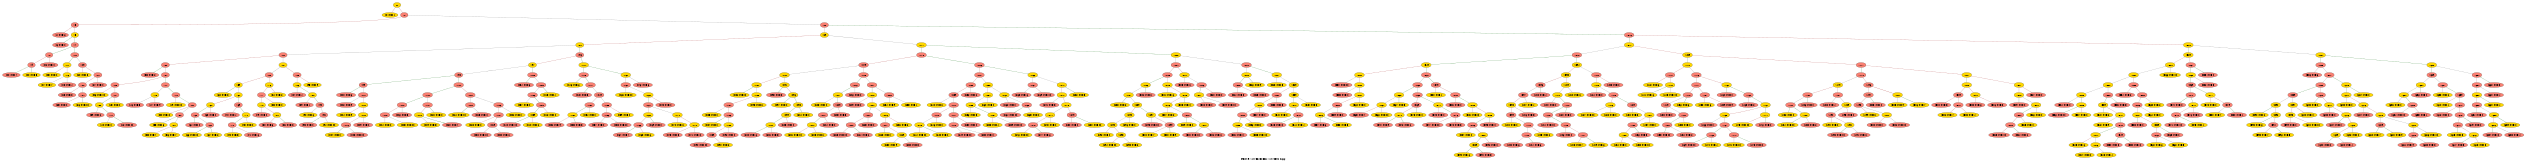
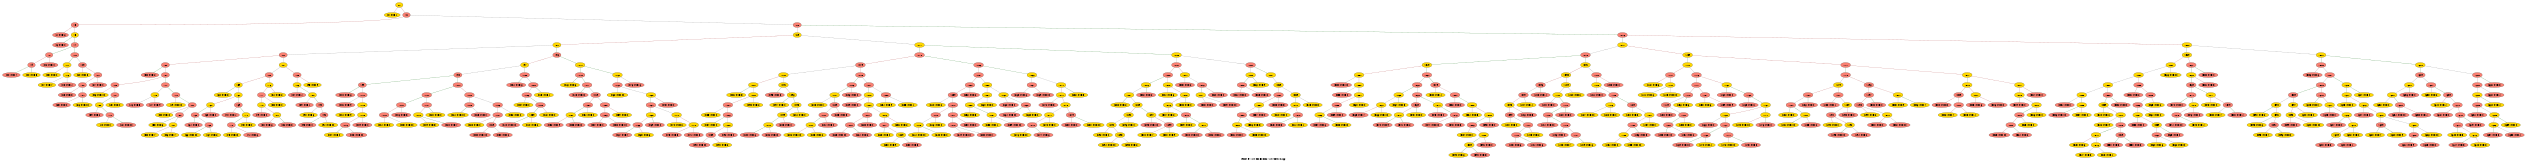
(1277, 85) -> none
